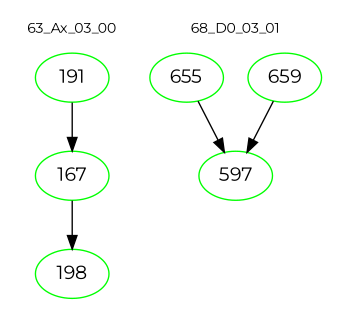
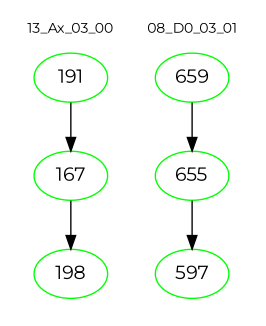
(72, 29) -> (71, 29)
(236, 29) -> (193, 29)
(263, 121) -> (192, 120)
